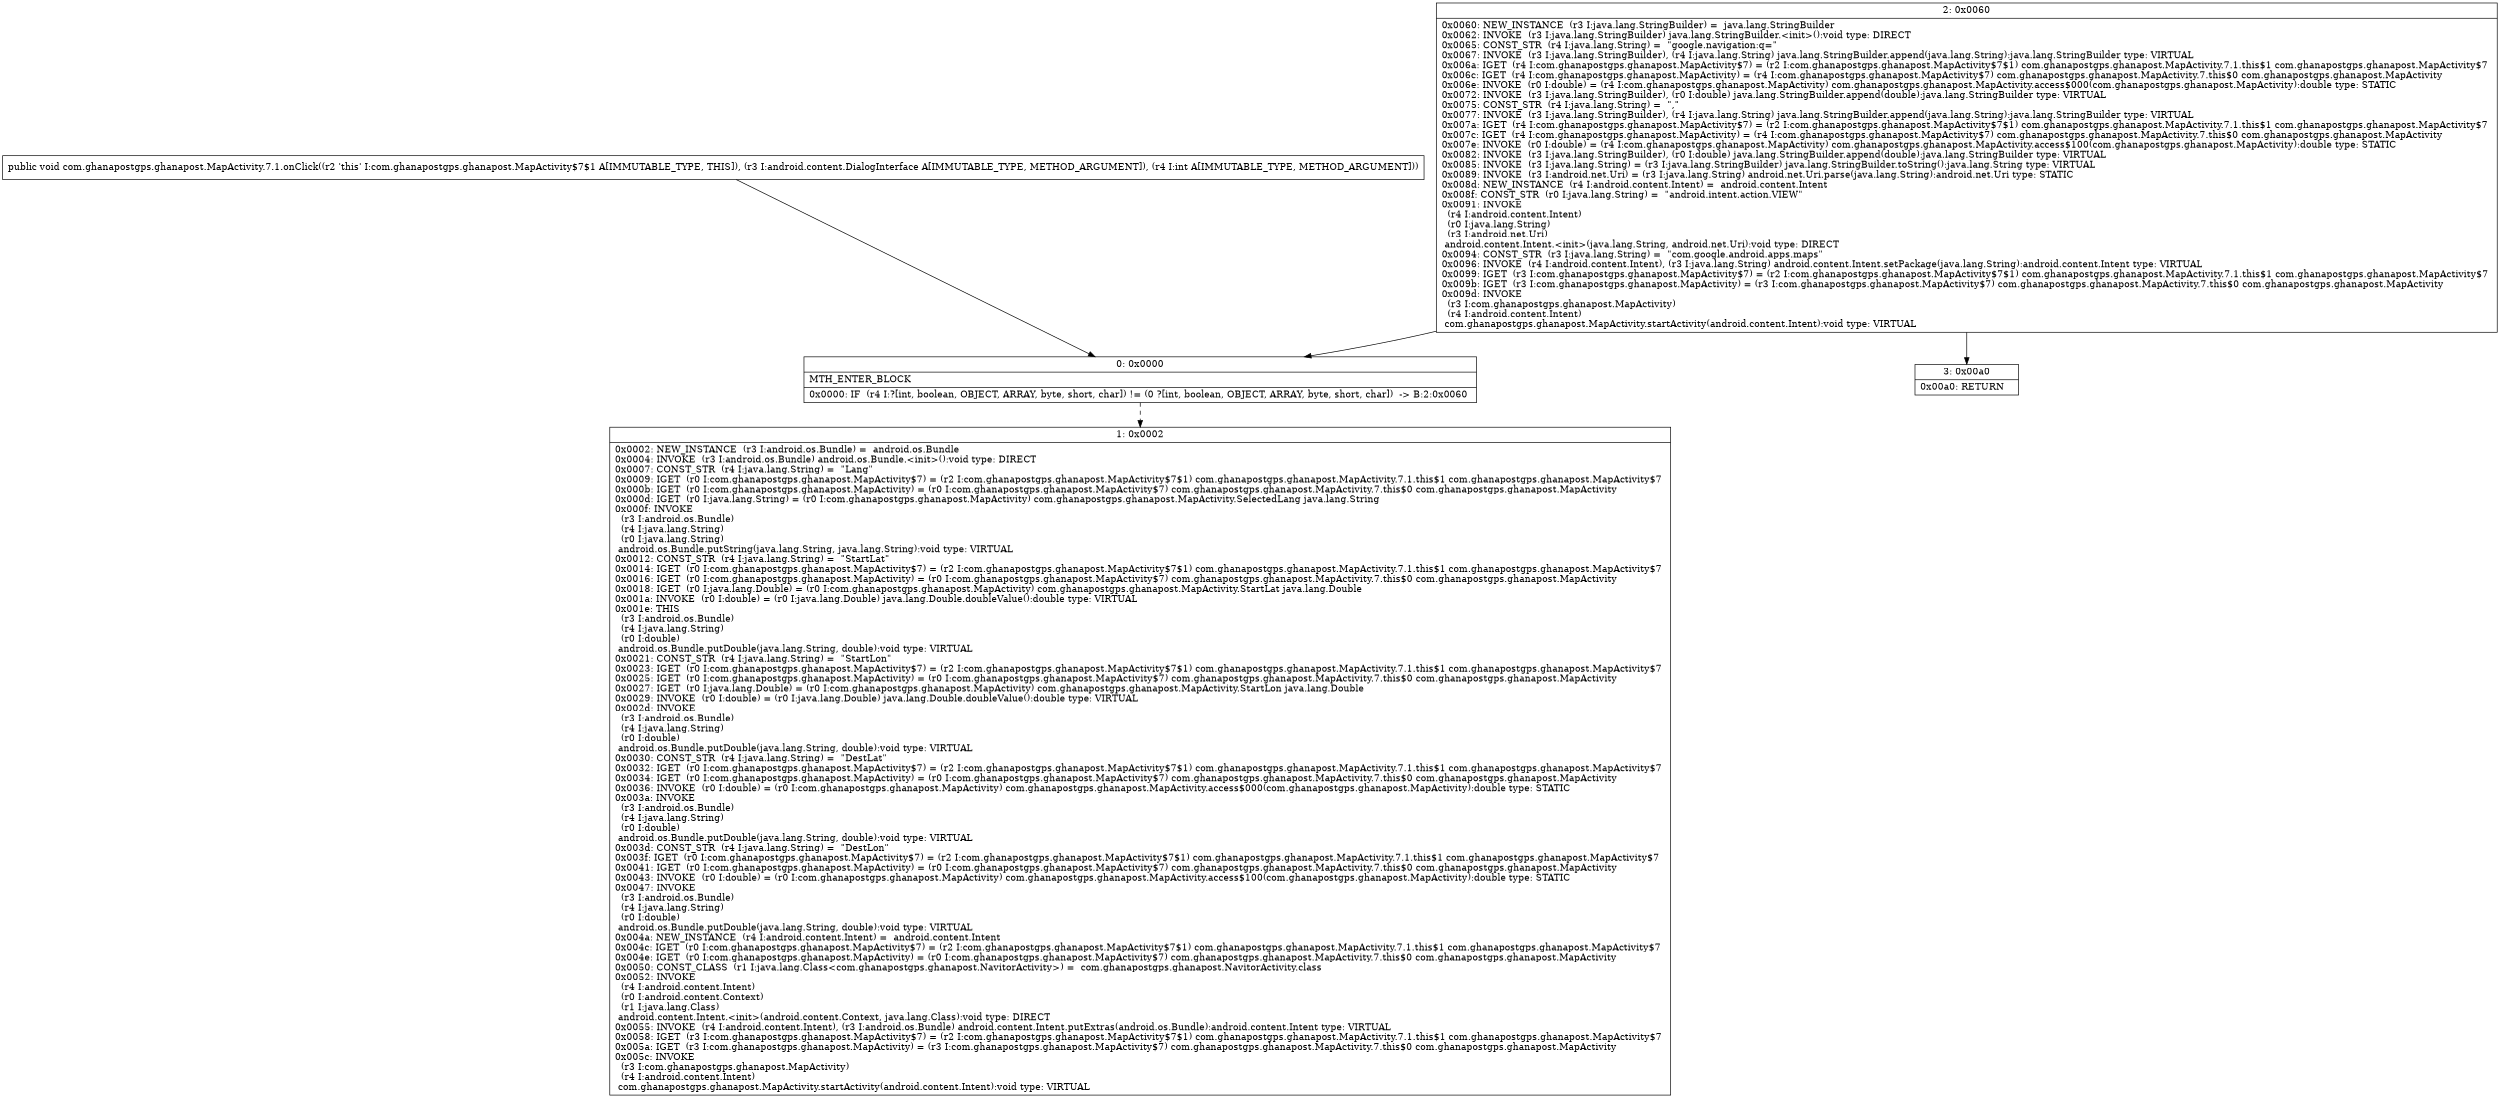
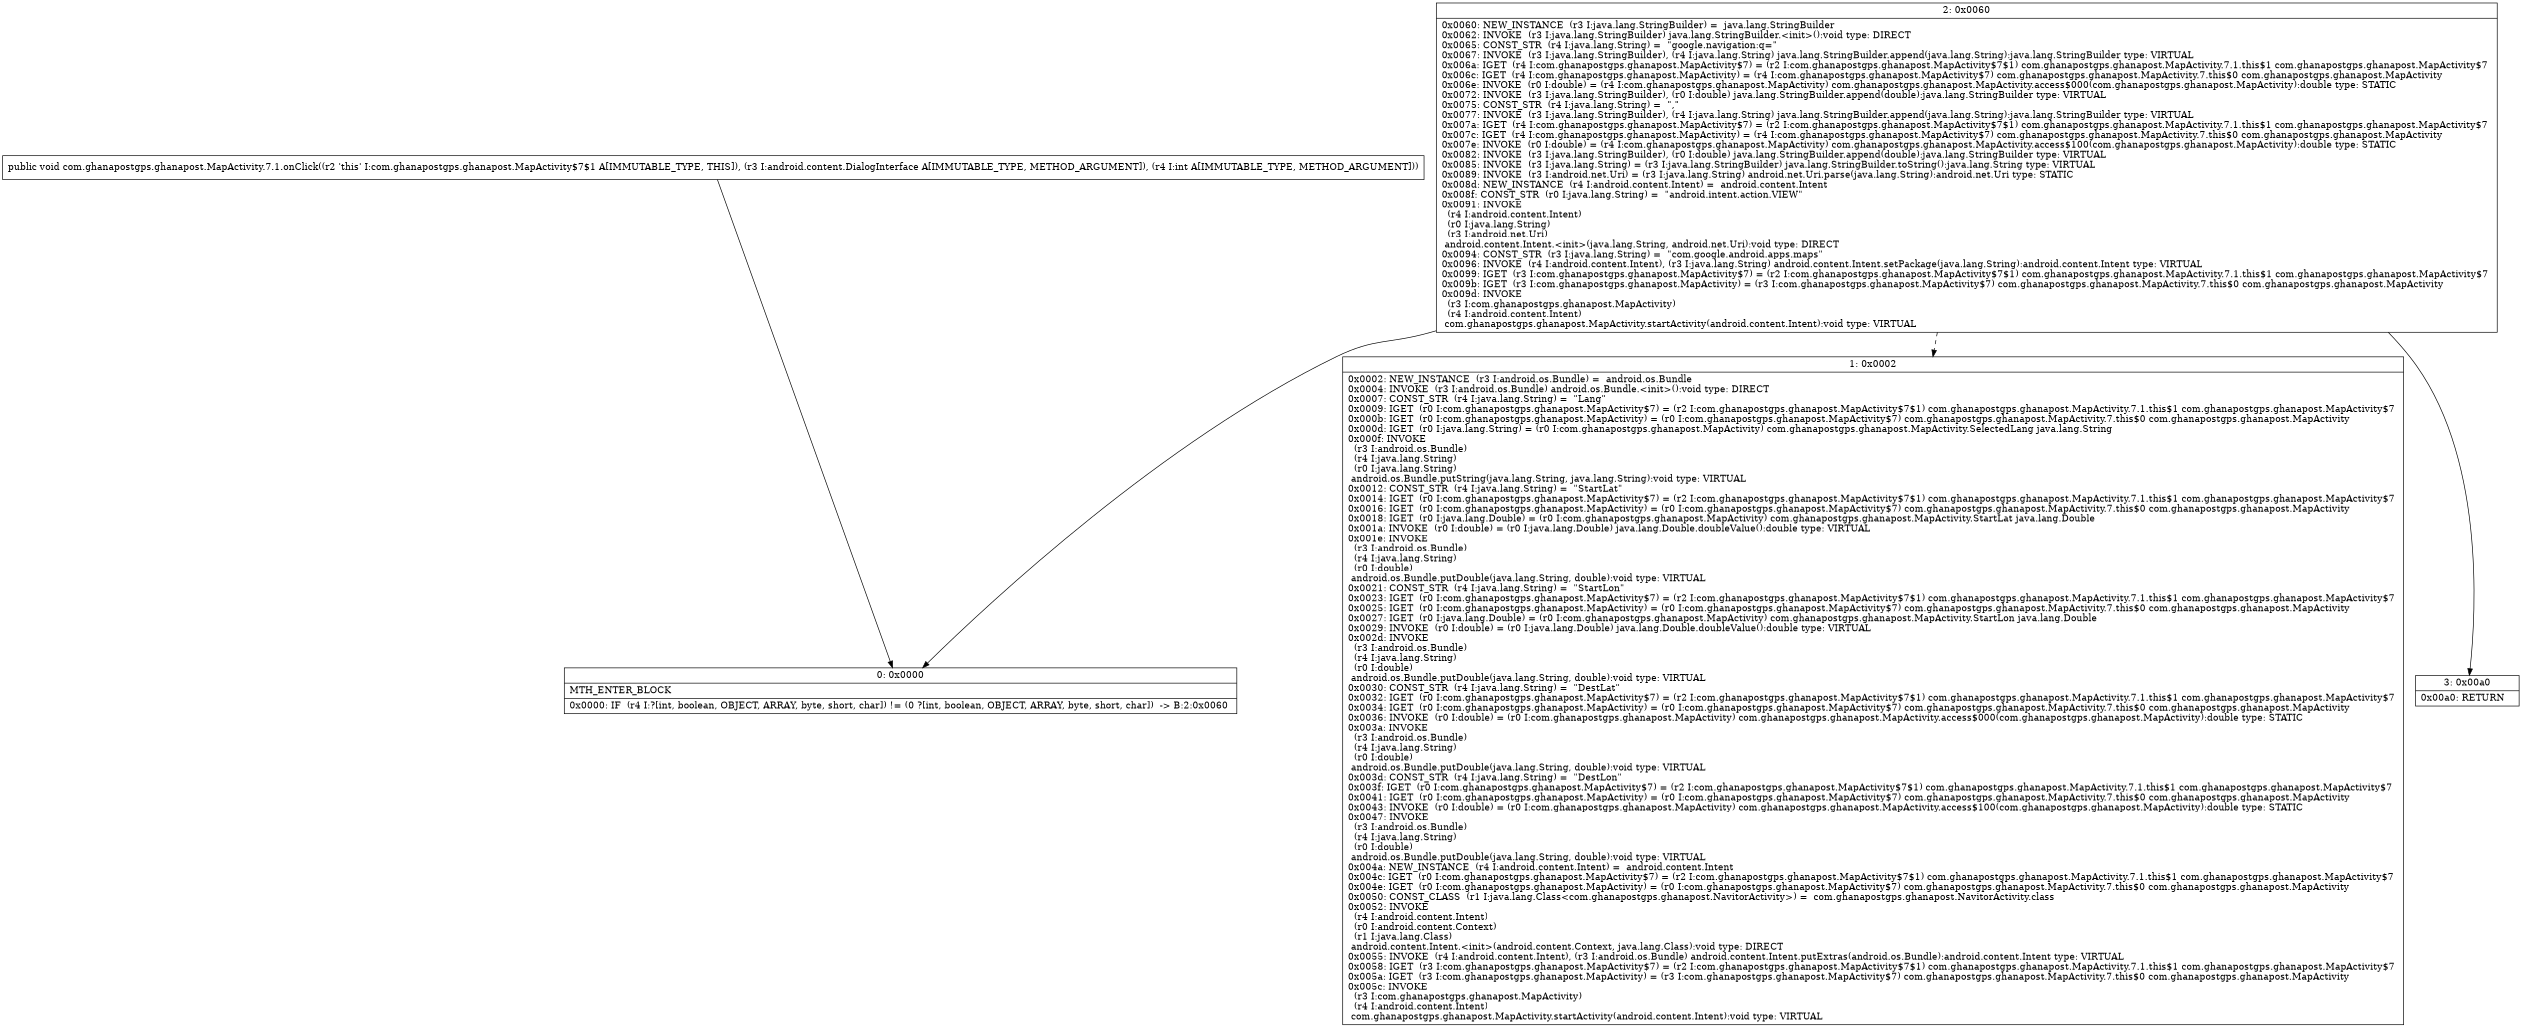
(1140, 412) -> (1936, 341)
(651, 609) -> (1391, 539)
